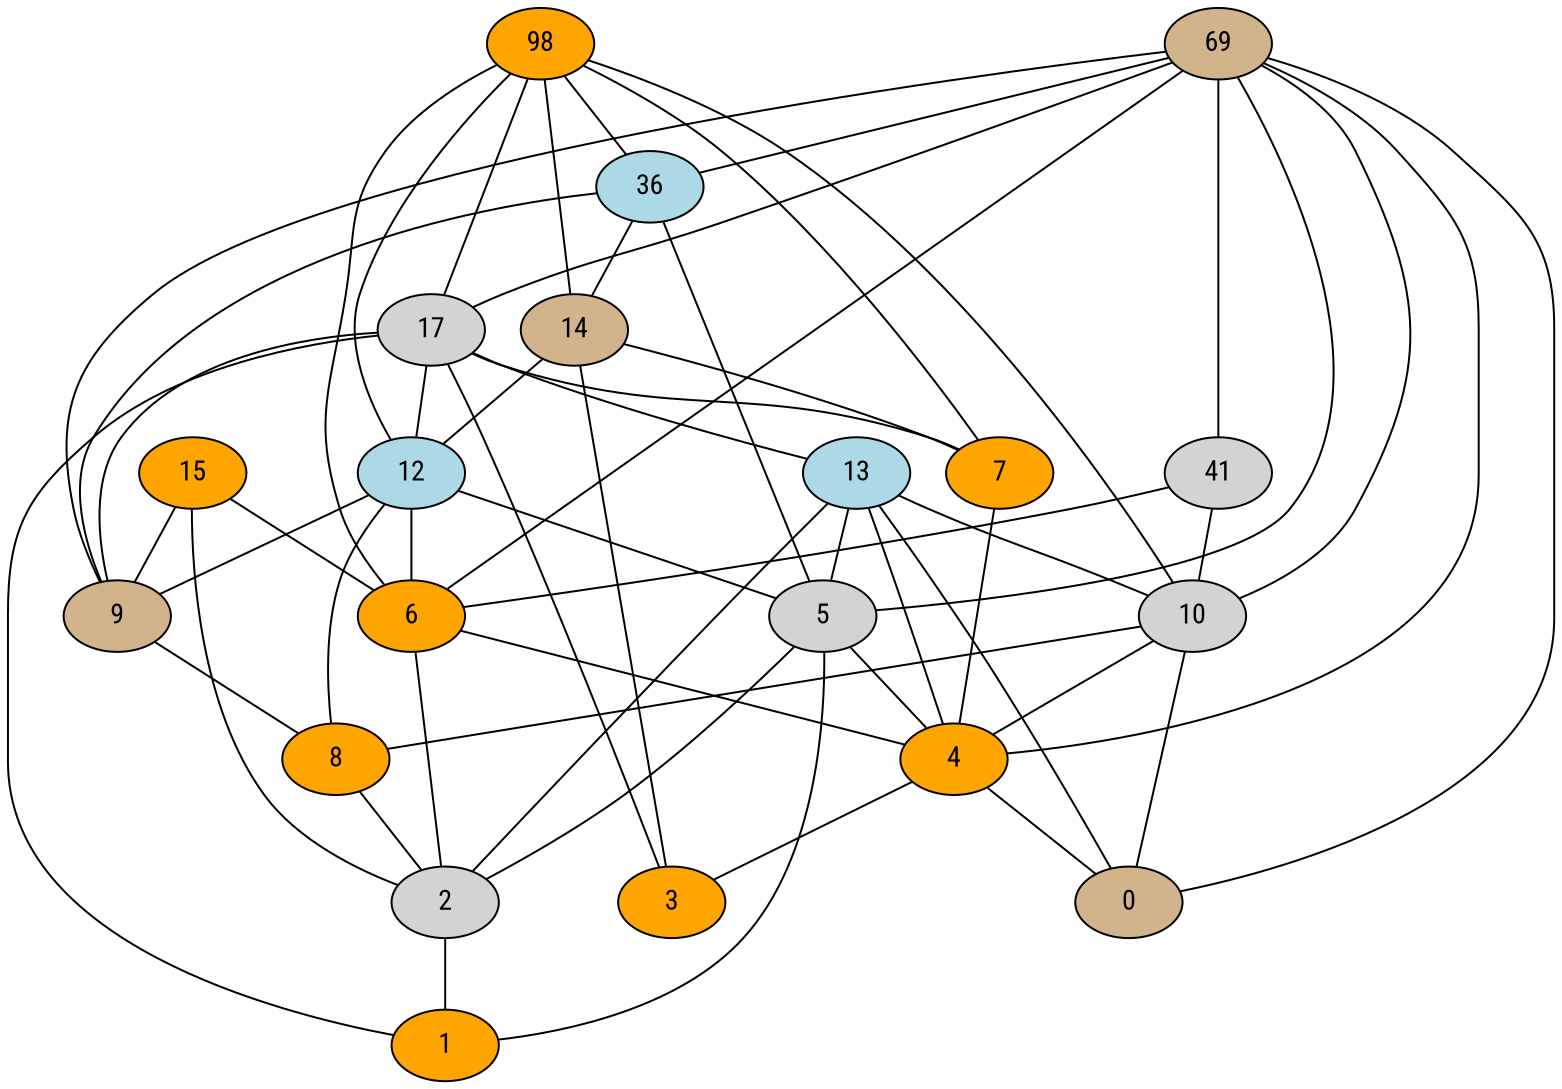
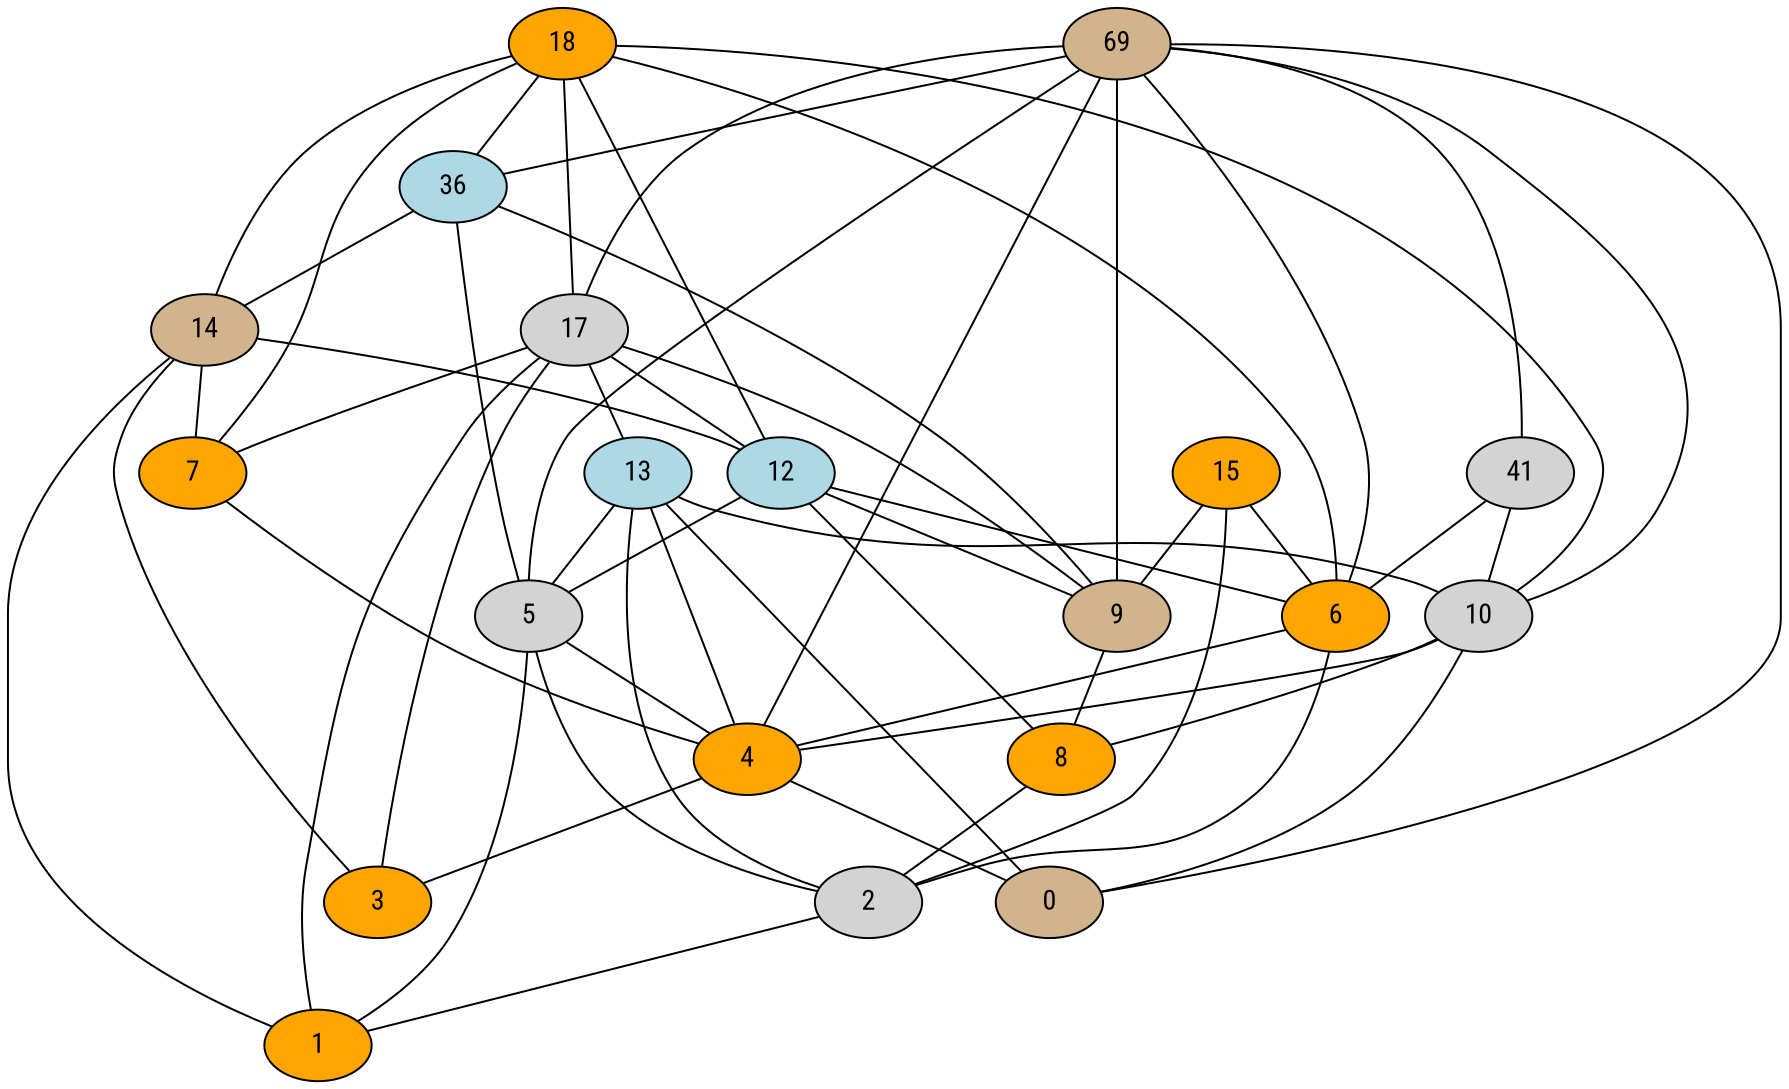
(541, 44) -> (562, 44)
none -> (8, 729)
